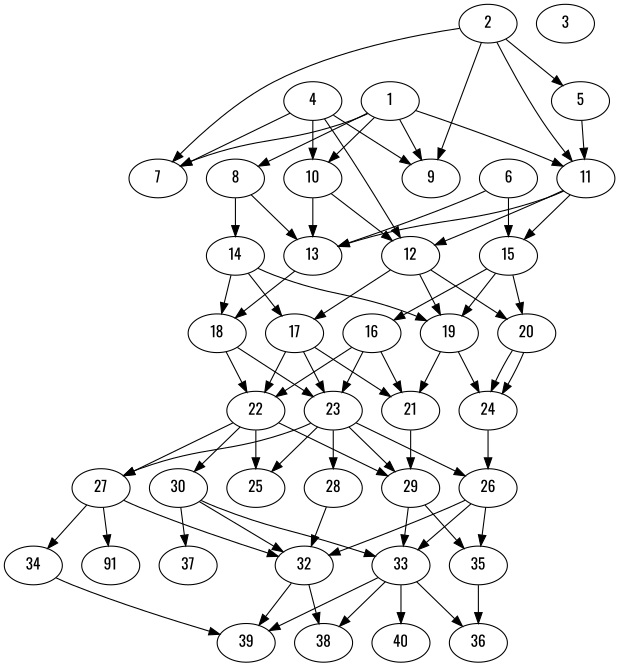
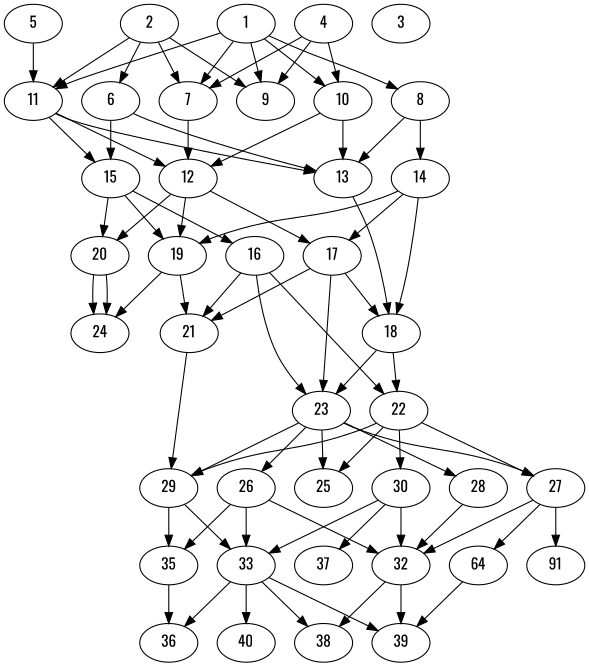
(530, 59) -> (135, 54)
(360, 173) -> (188, 141)
(278, 366) -> (358, 290)
(488, 444) -> none
(33, 565) -> (478, 565)
